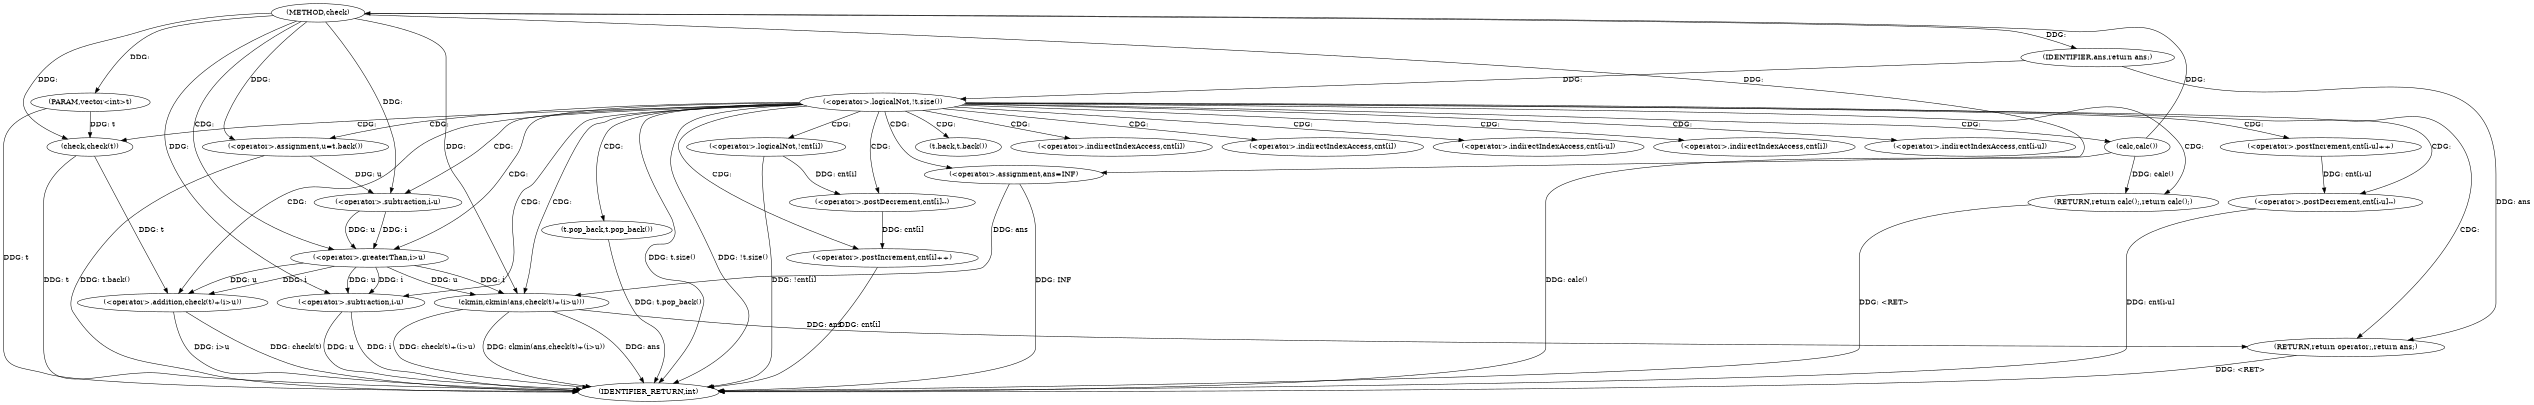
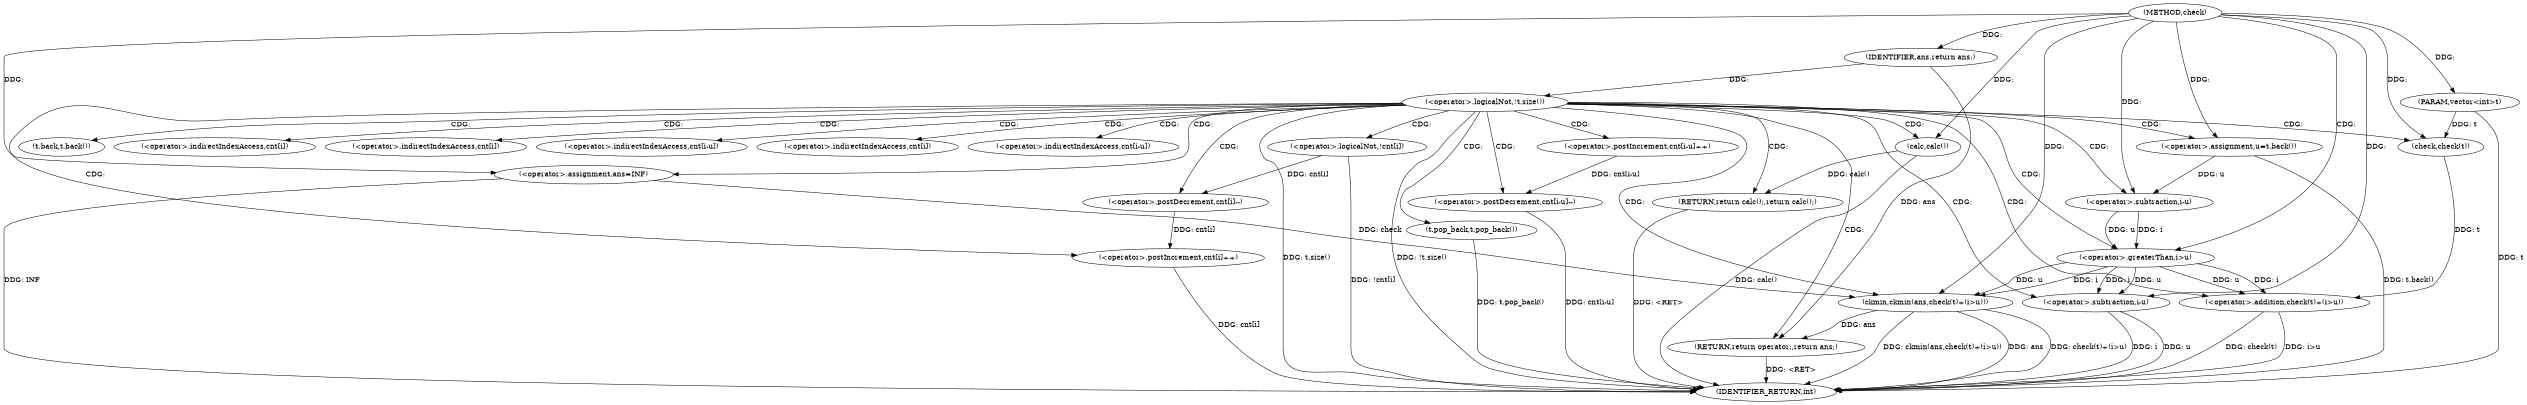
(1330, 18) -> (2021, 48)
(1011, 230) -> (1380, 230)
(197, 377) -> none
